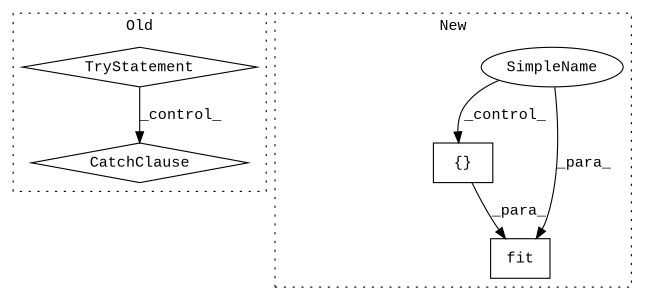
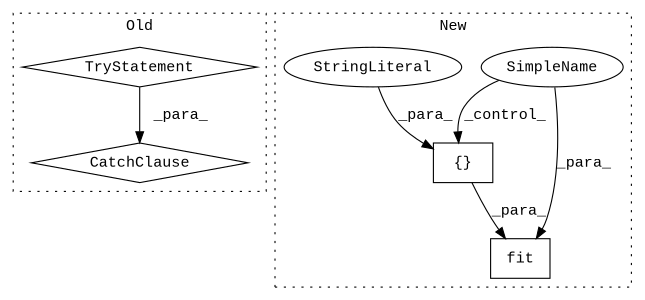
none -> (373, 67)
(181, 115) -> (181, 115)
